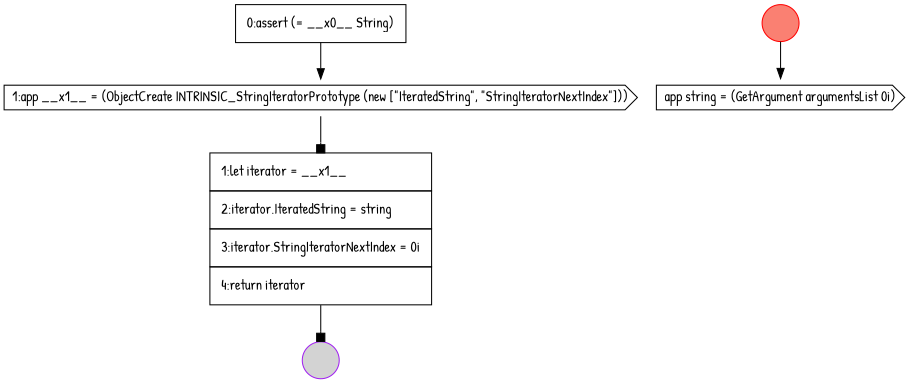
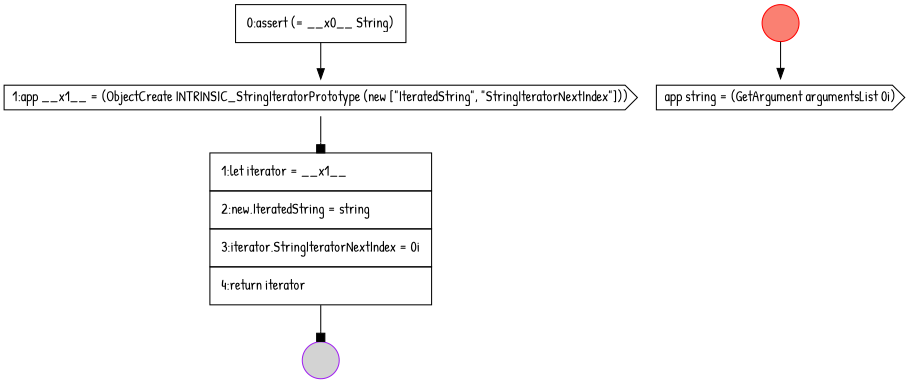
(306, 209) -> (296, 209)
